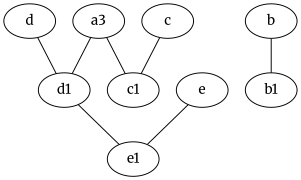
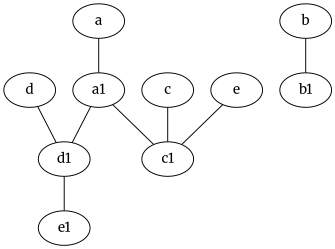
(99, 21) -> (99, 90)
none -> (99, 21)
(168, 124) -> (202, 124)
